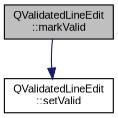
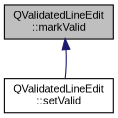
(52, 53) -> (66, 64)
